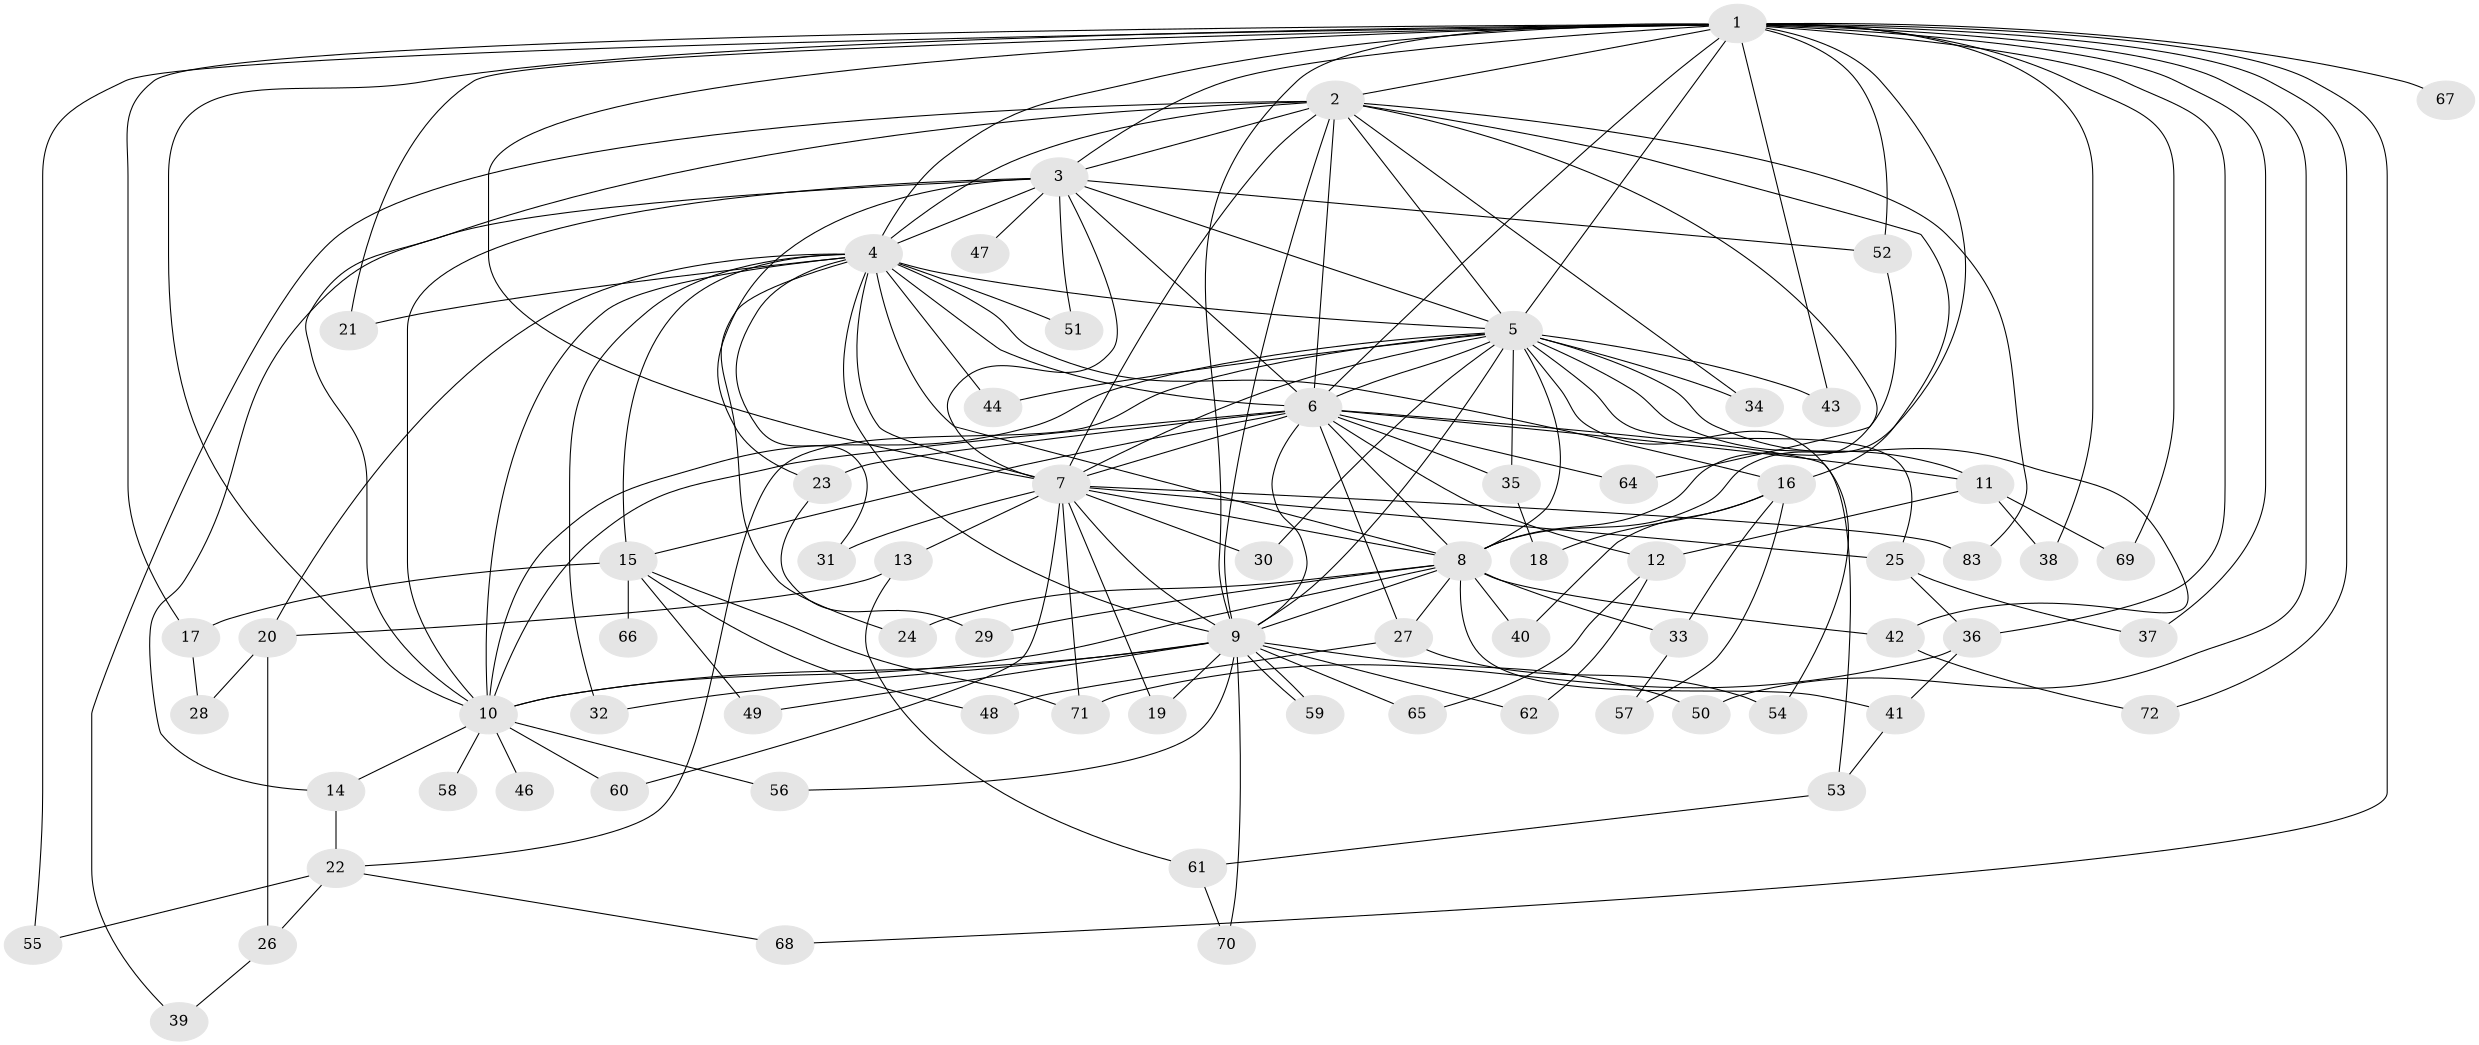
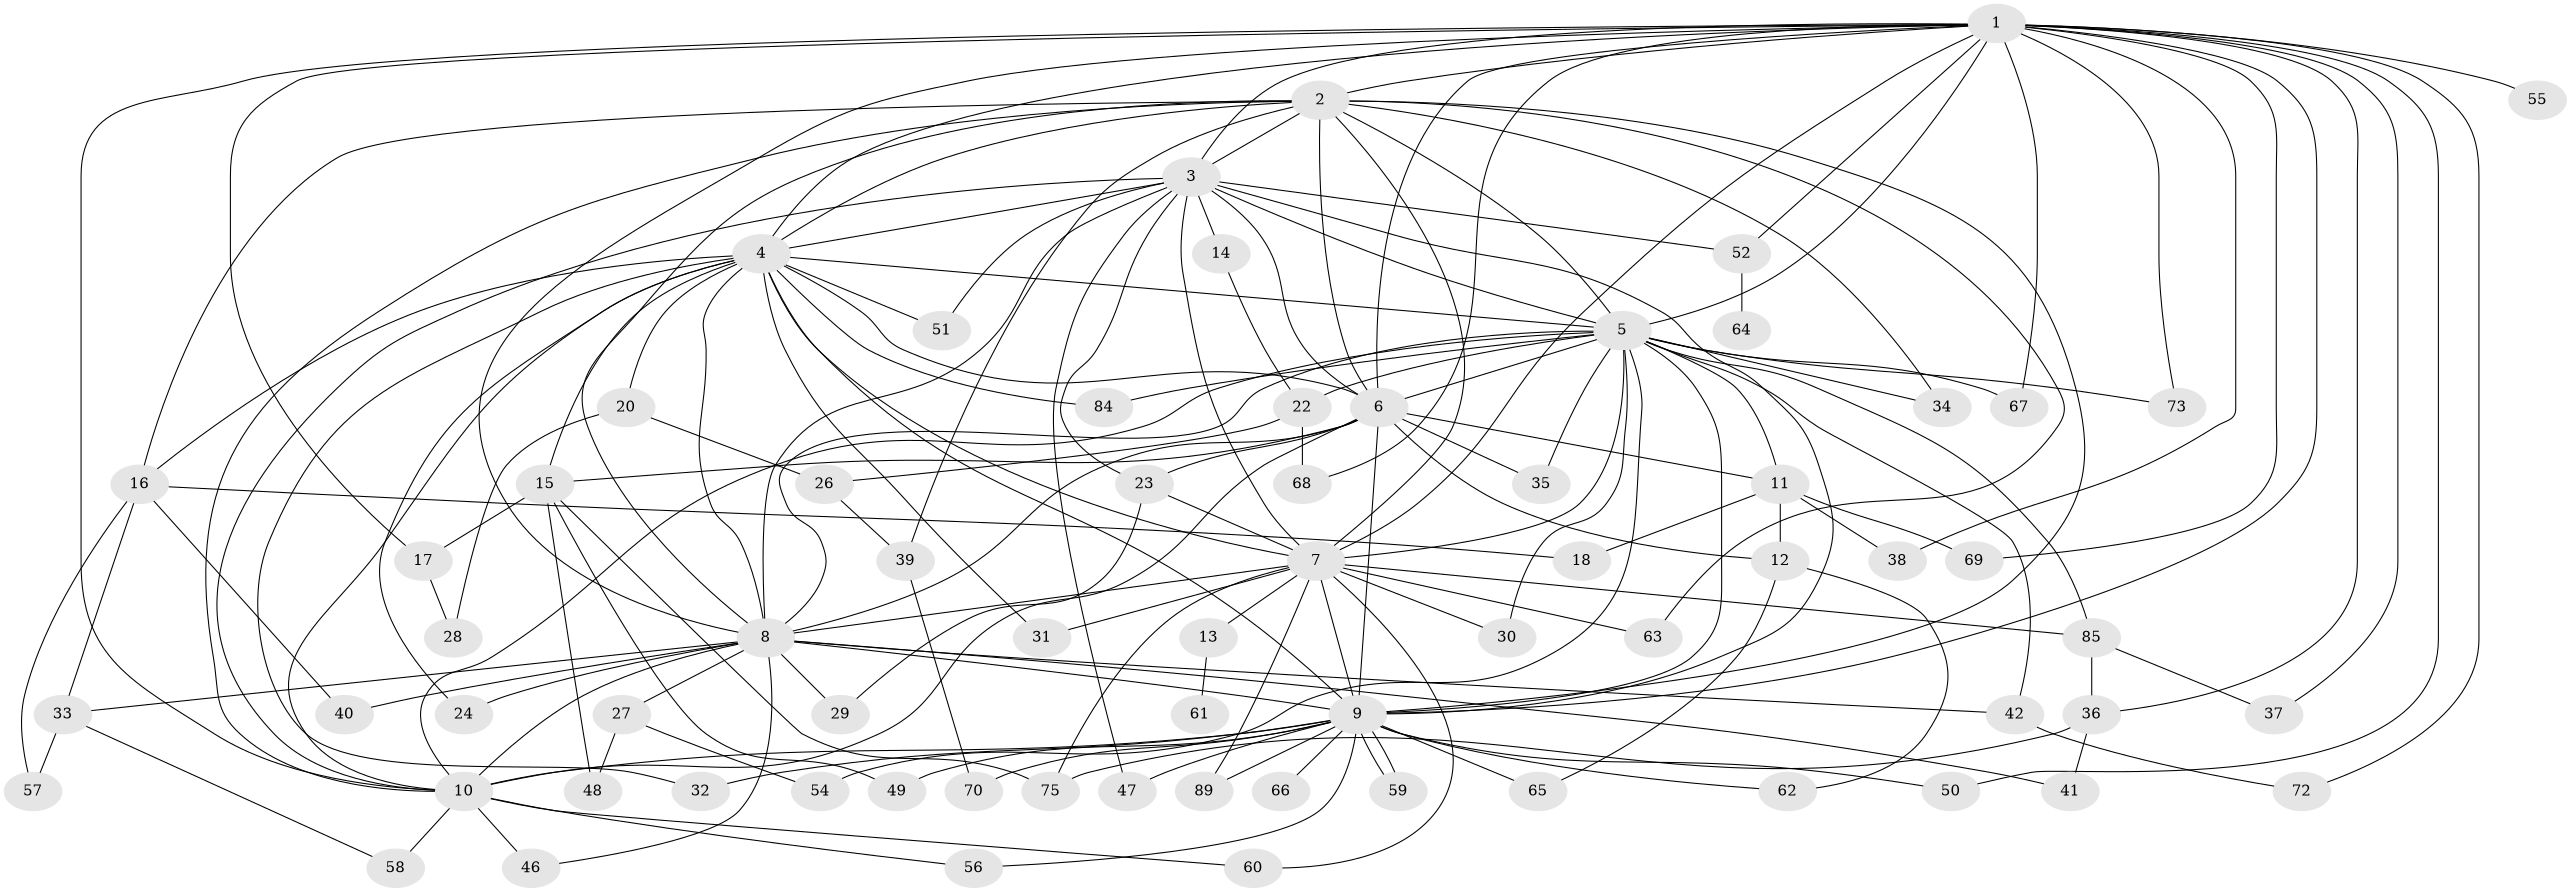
(349, 331) -> none
none -> (1824, 363)
none -> (921, 385)
(993, 407) -> (1104, 407)
(1831, 407) -> (2177, 407)
none -> (1796, 421)
(1187, 446) -> (1230, 523)
(1471, 446) -> none
(1523, 516) -> (1681, 523)
(1358, 523) -> none
(1895, 561) -> (2092, 638)
(1972, 561) -> (1653, 638)
(628, 600) -> (1320, 753)
(591, 616) -> none
(1081, 715) -> (1051, 791)
(1157, 715) -> (1204, 791)
(412, 753) -> none
none -> (1212, 756)
none -> (229, 791)
(1837, 791) -> none
none -> (735, 814)
(1212, 906) -> (938, 671)
(185, 907) -> none
